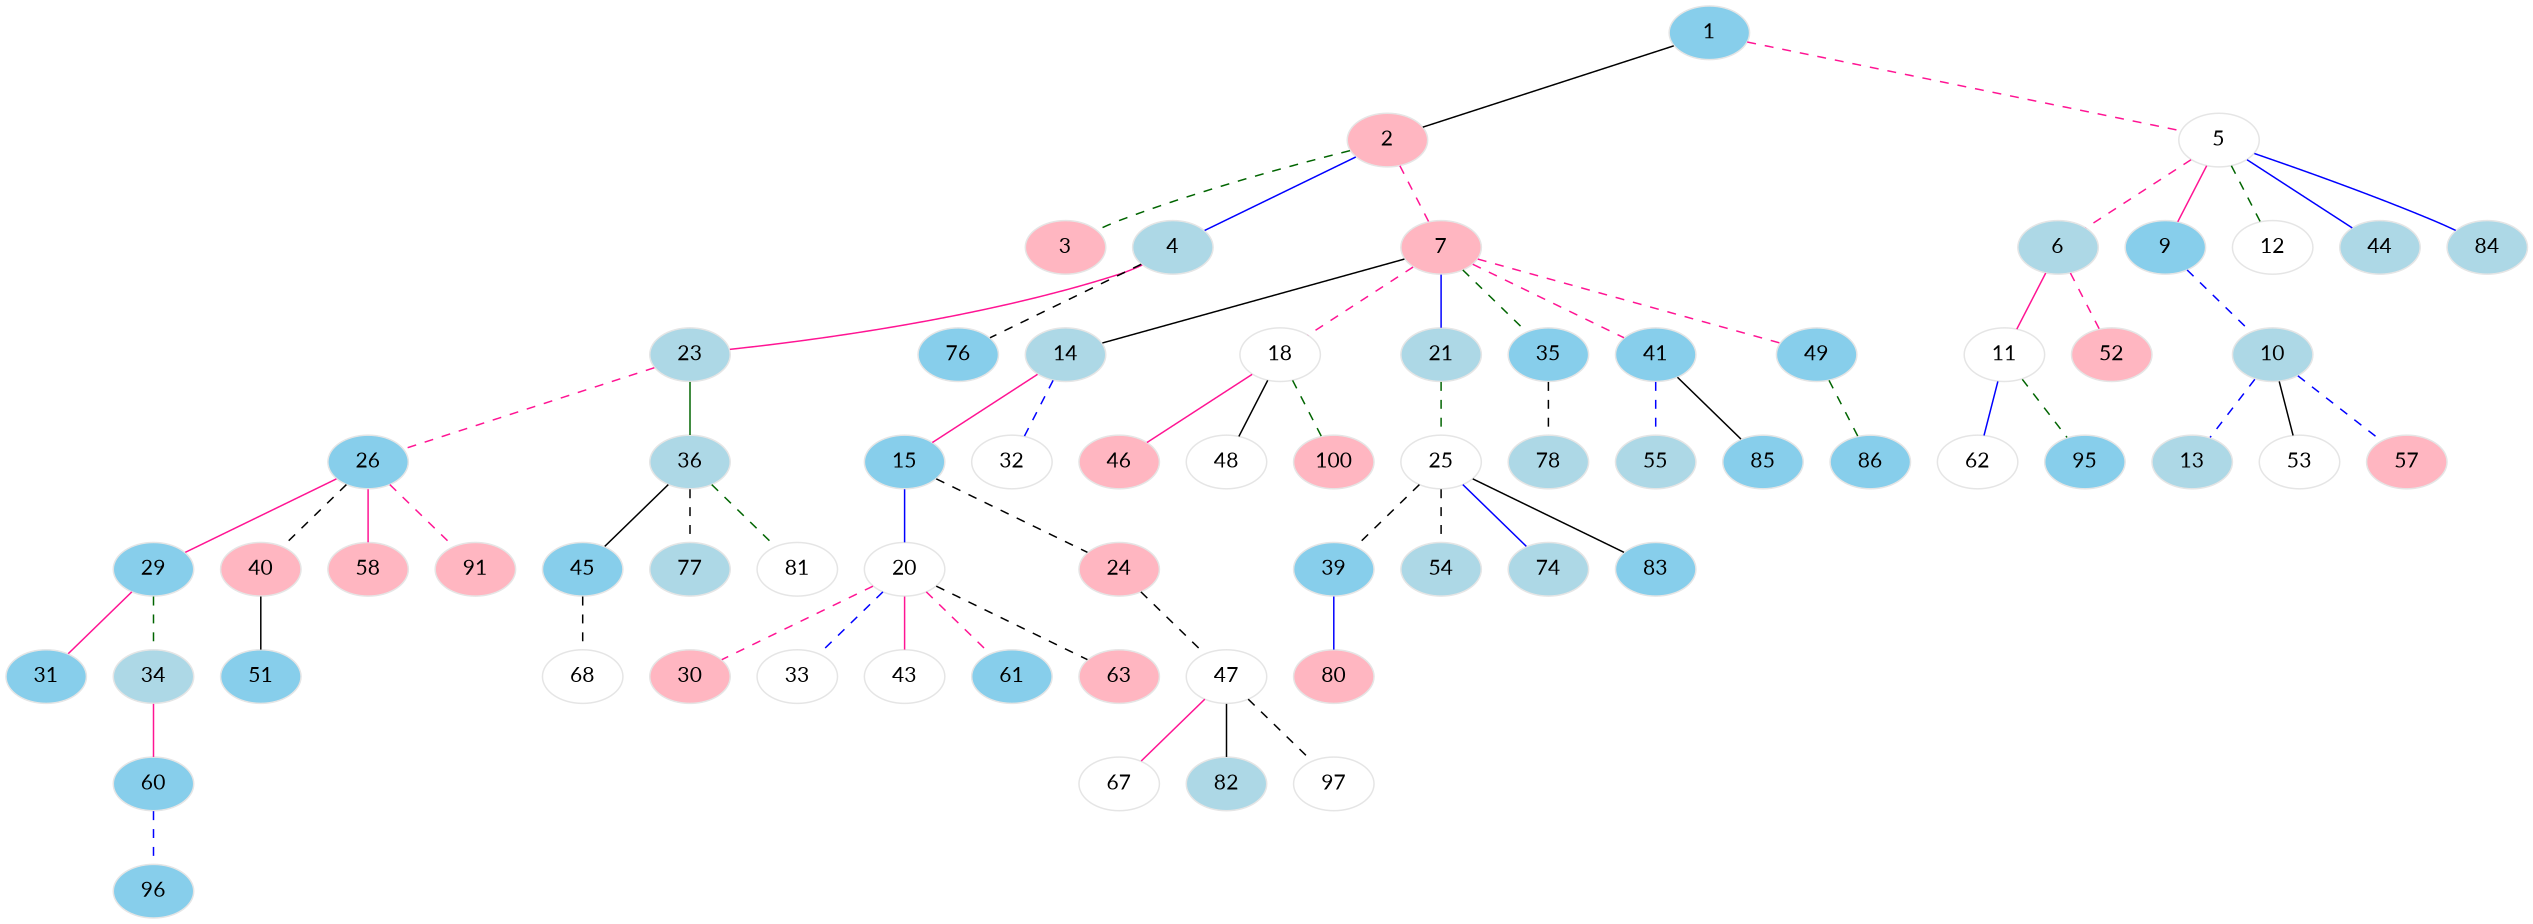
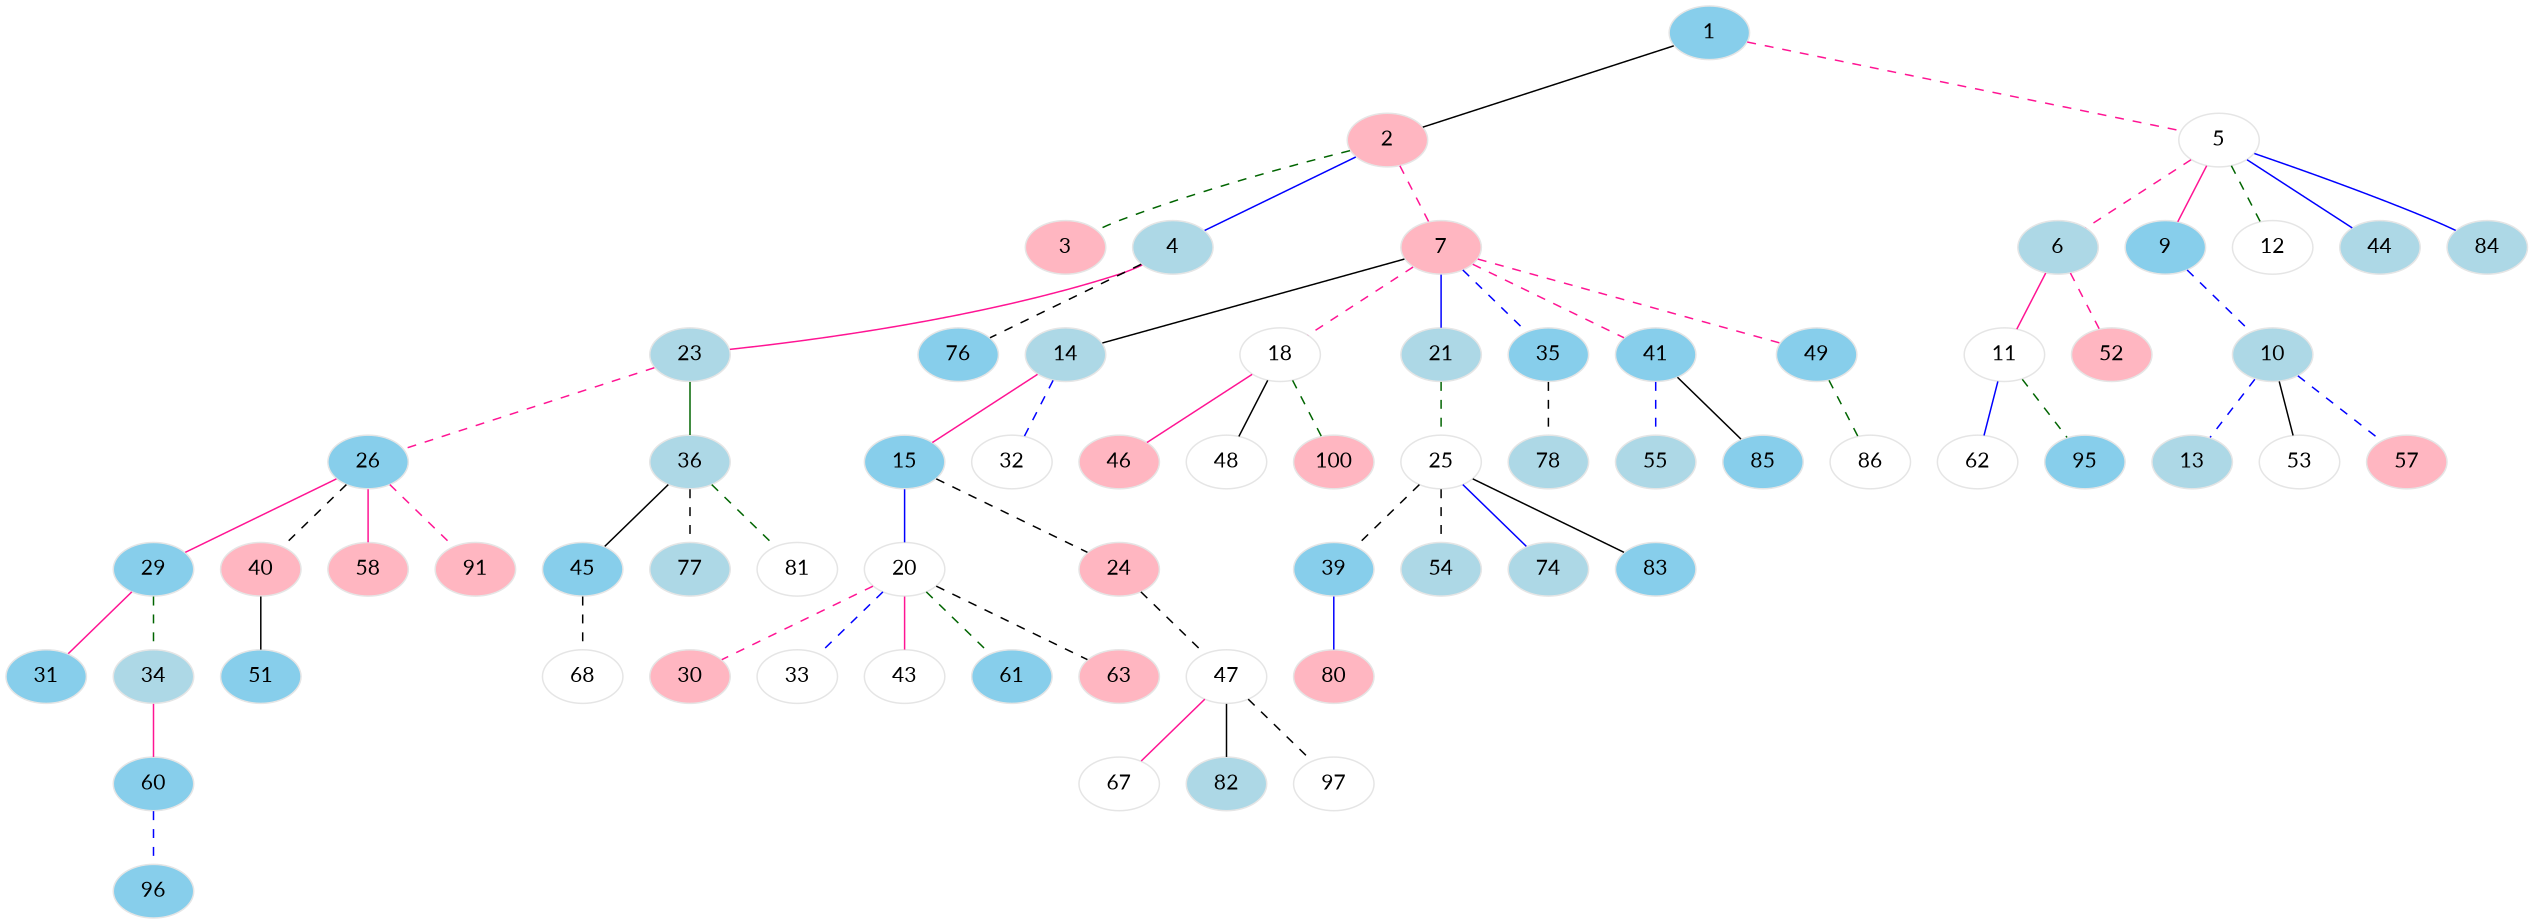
(1495, 301) -> (1495, 301)
(1870, 462) -> (1870, 462)
(958, 623) -> (958, 623)
